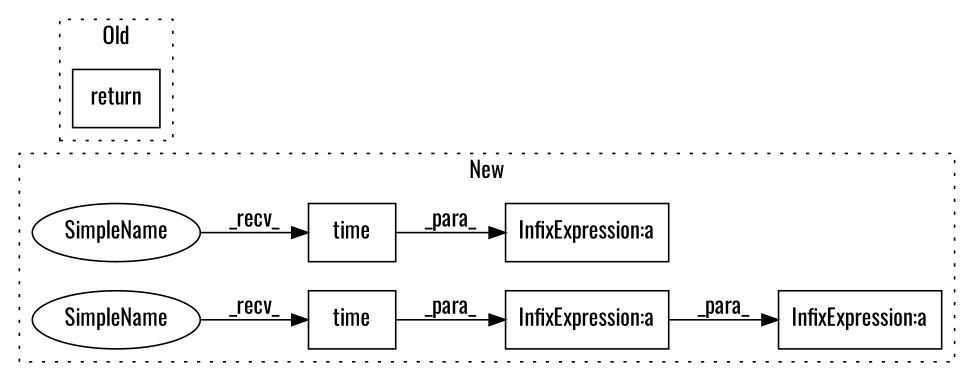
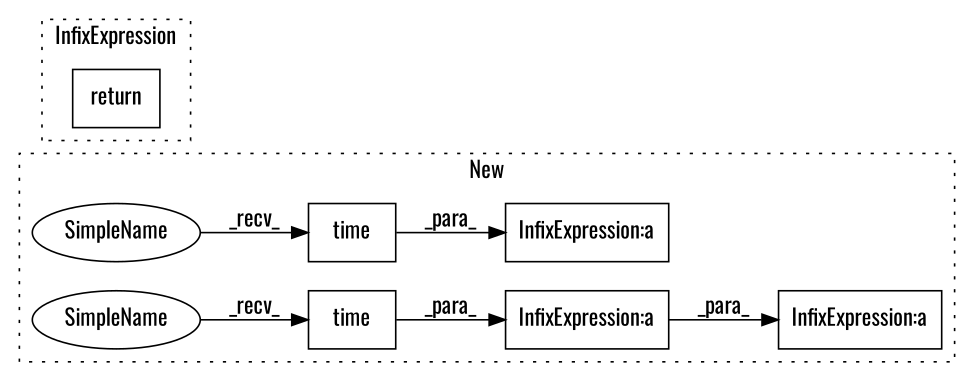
(116, 38) -> (116, 38)
